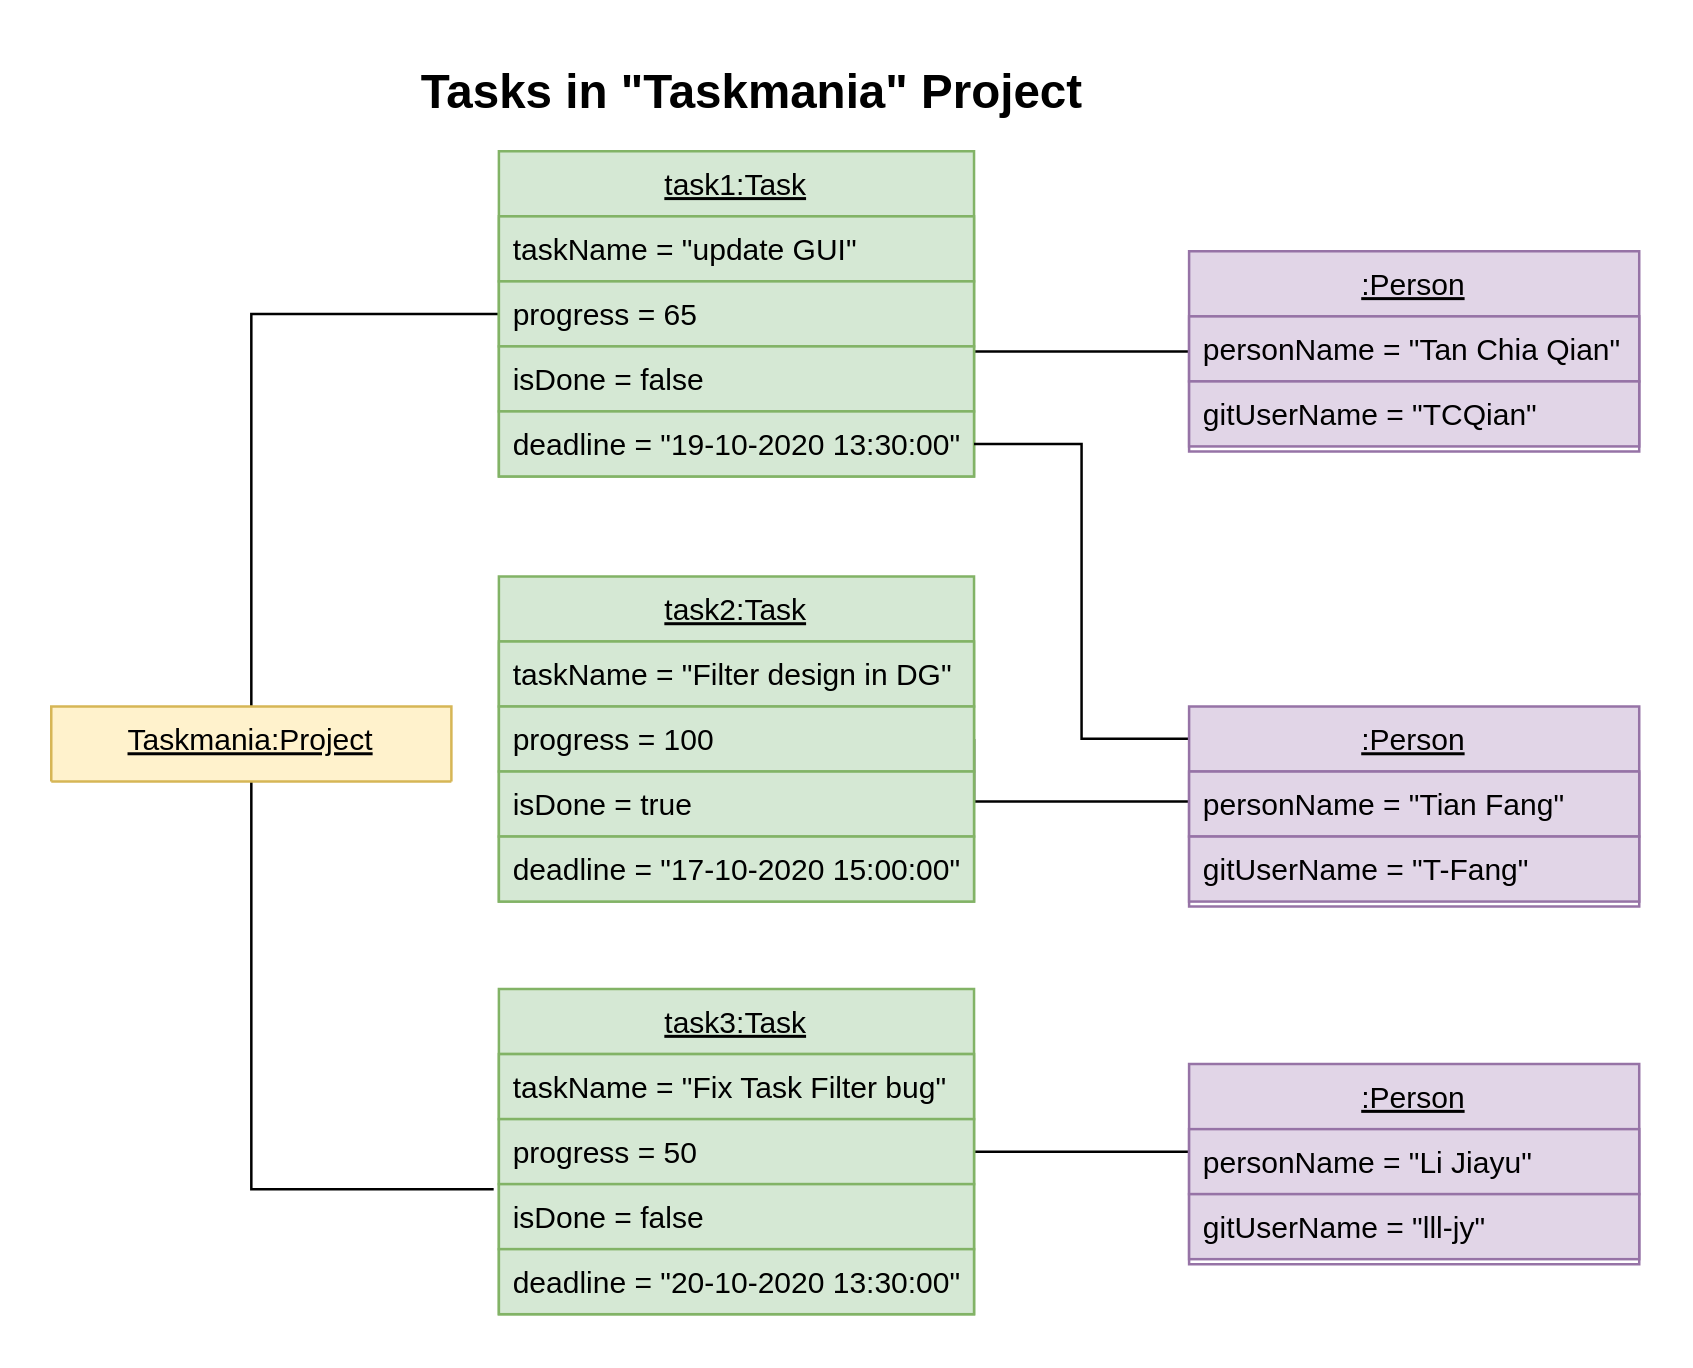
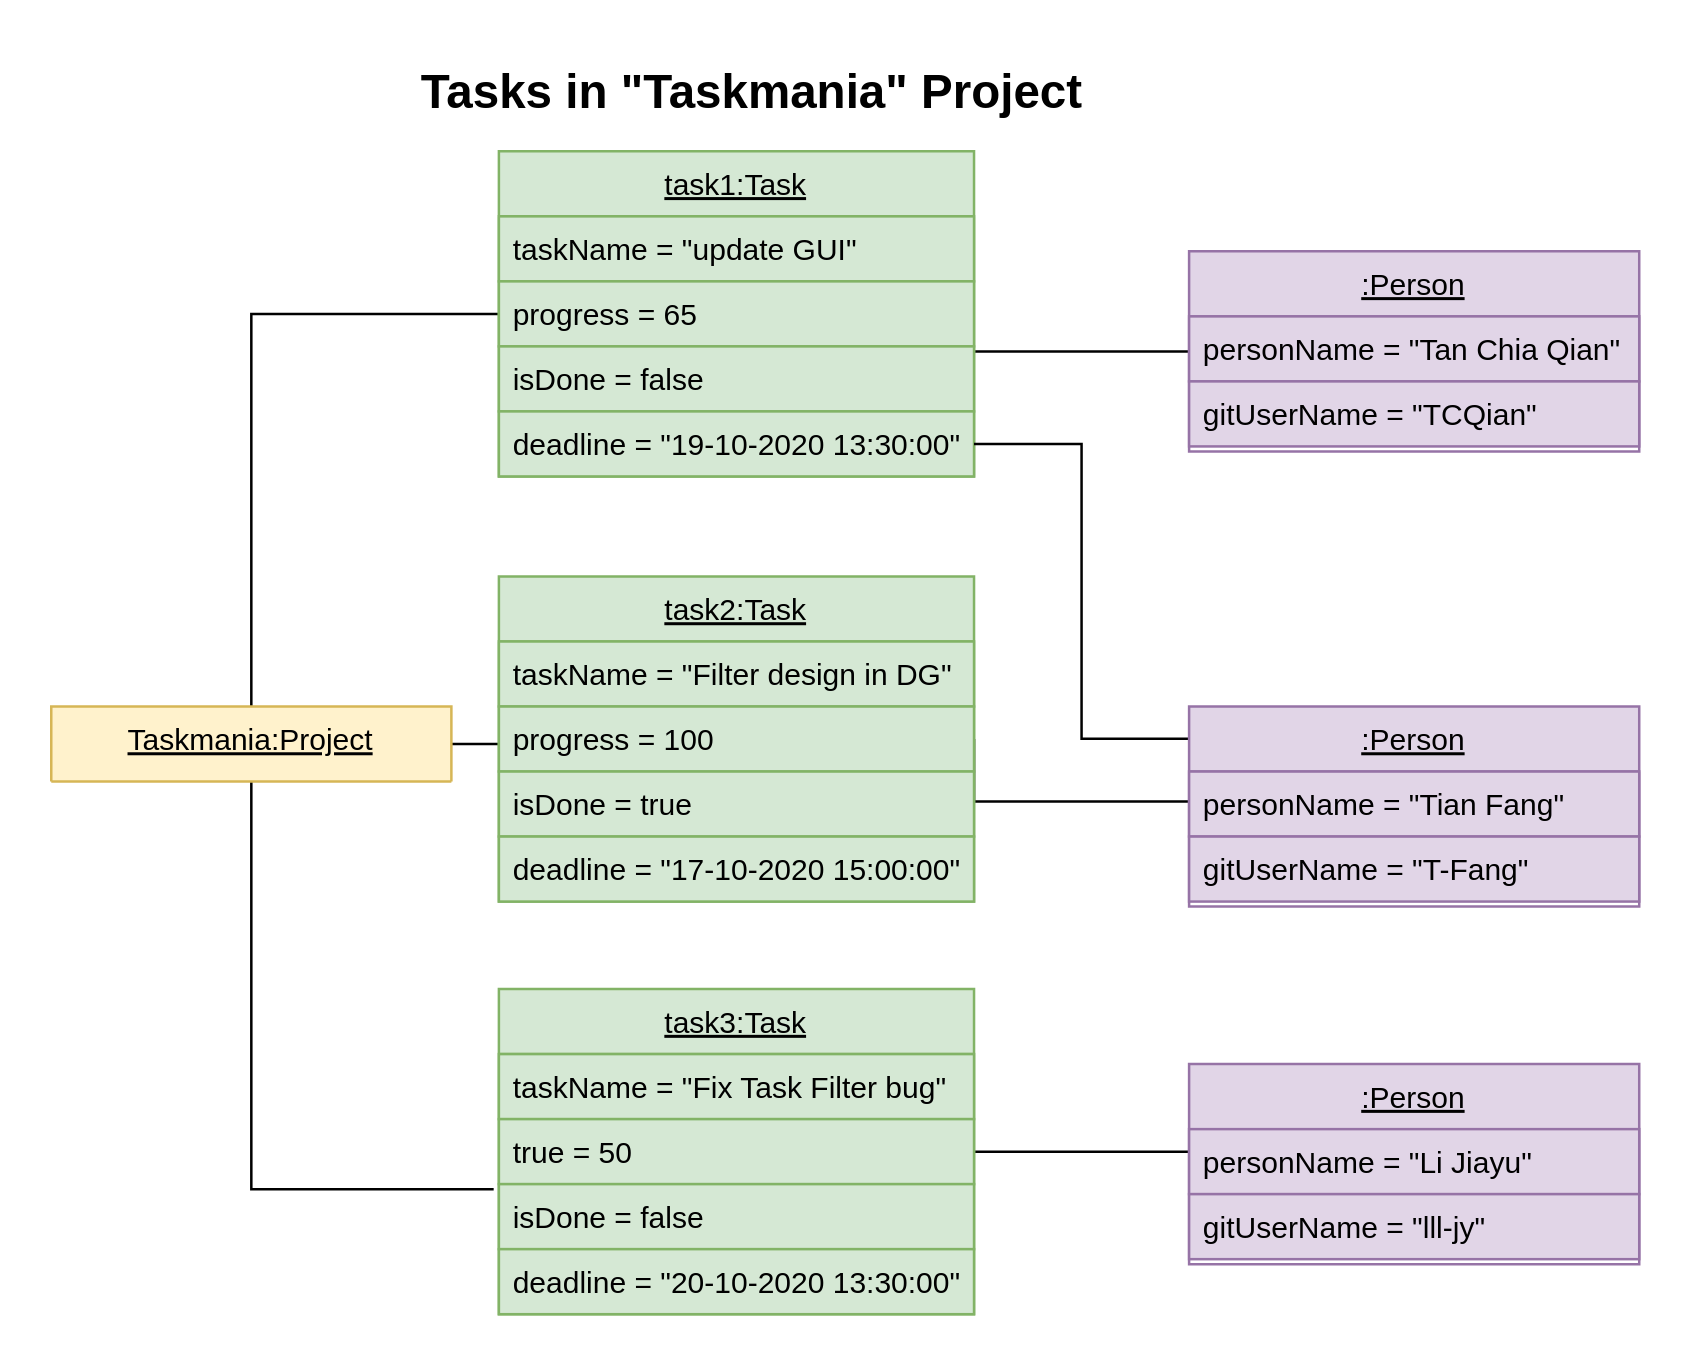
none -> (472, 744)
(614, 1153) -> (580, 1153)
